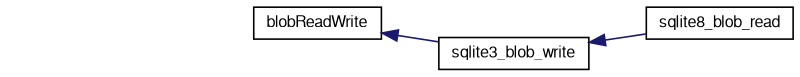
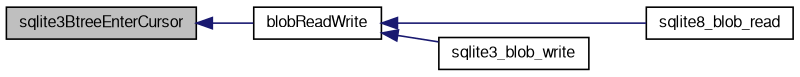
none -> (101, 23)
(626, 37) -> (522, 23)
